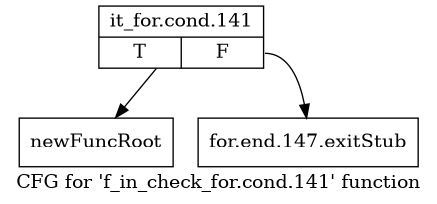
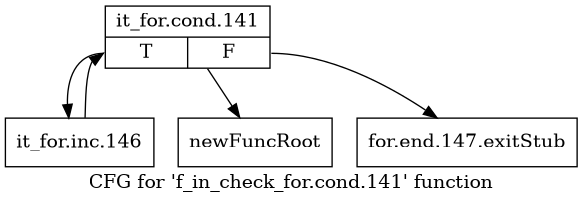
none -> (80, 142)
